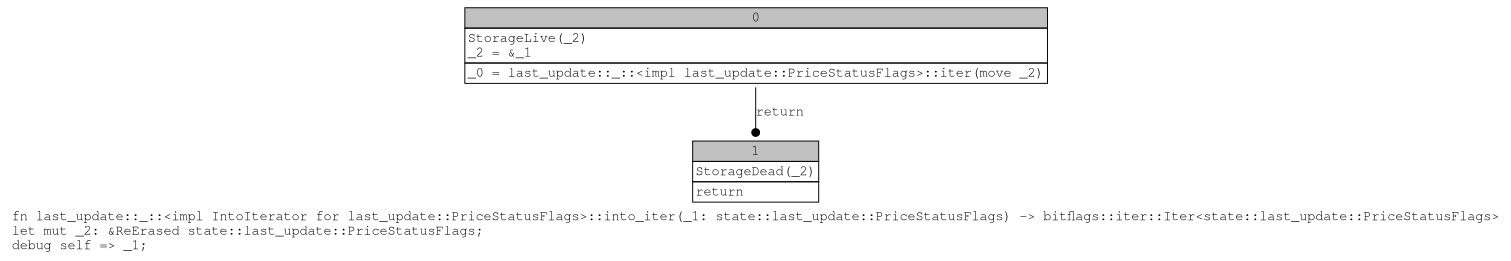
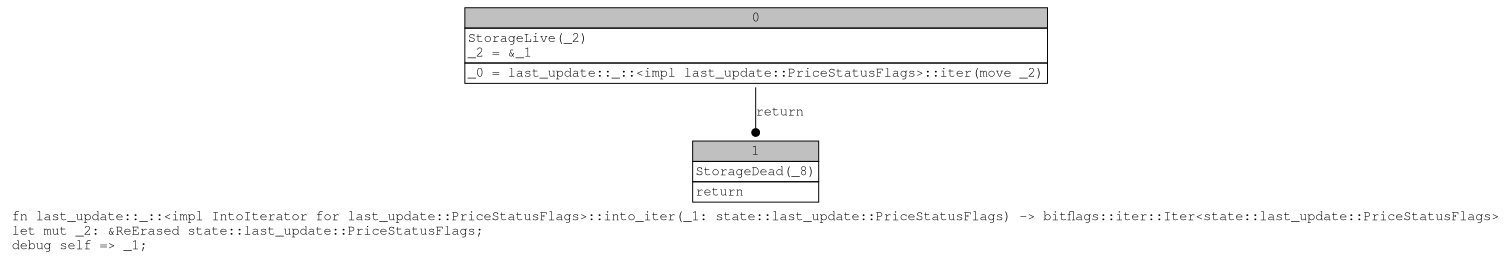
(756, 171) -> (756, 171)
